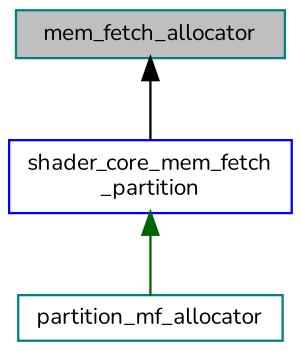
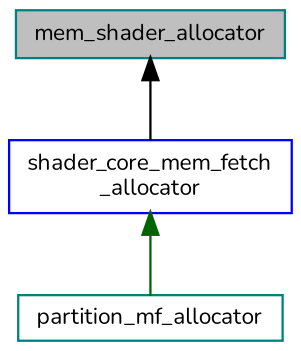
(150, 34) -> (150, 34)
(150, 177) -> (150, 177)
